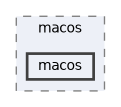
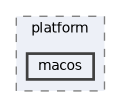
(60, 29) -> (60, 29)
